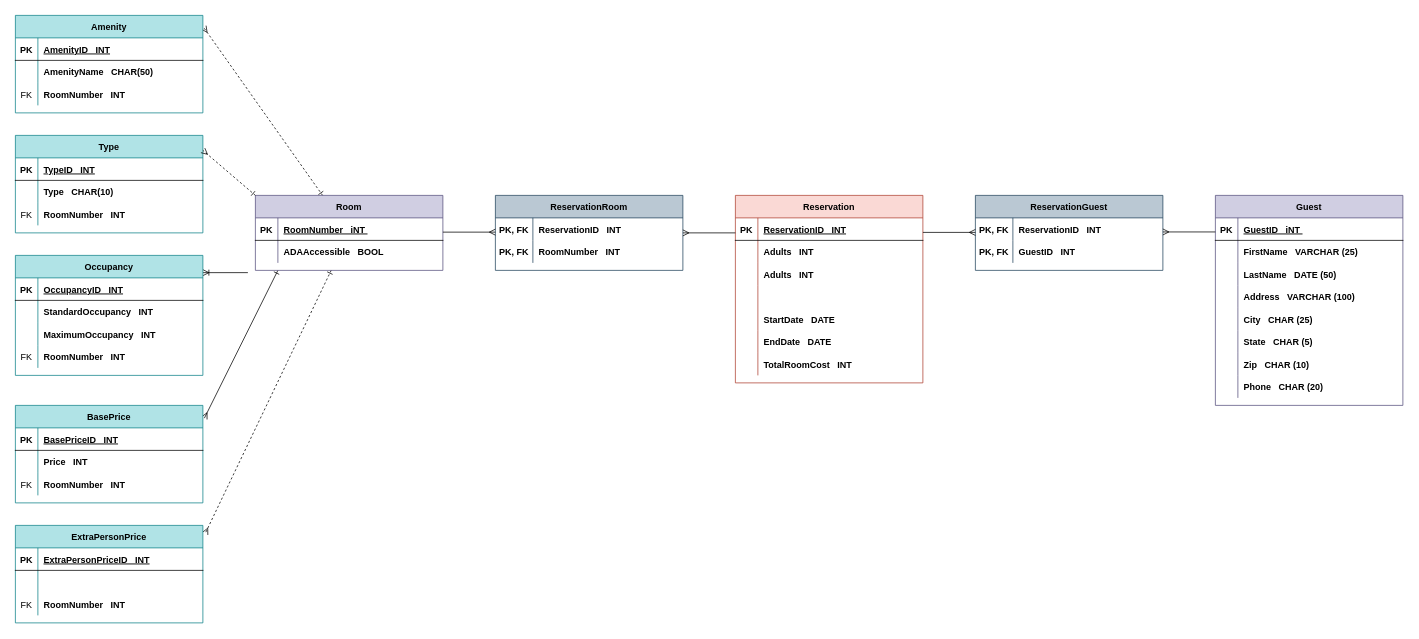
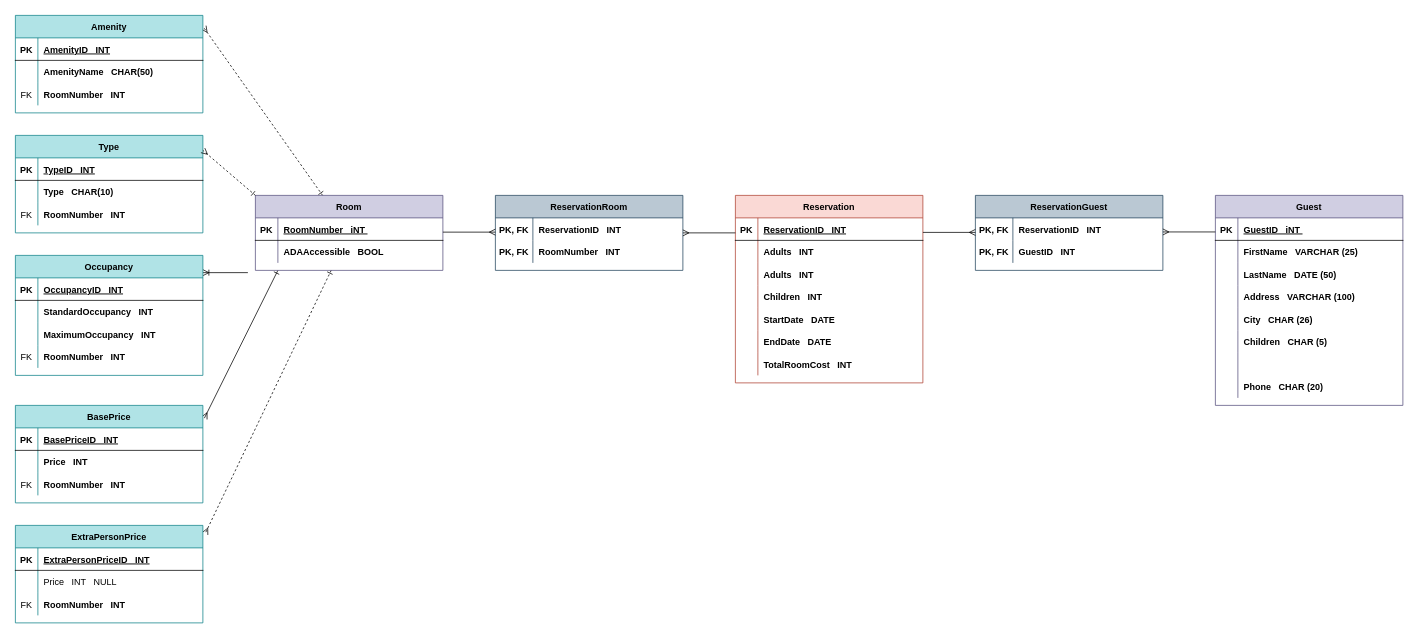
none -> (840, 297)
(1280, 320) -> (1280, 320)
(1281, 342) -> (1287, 342)
(1320, 364) -> none
none -> (120, 582)
